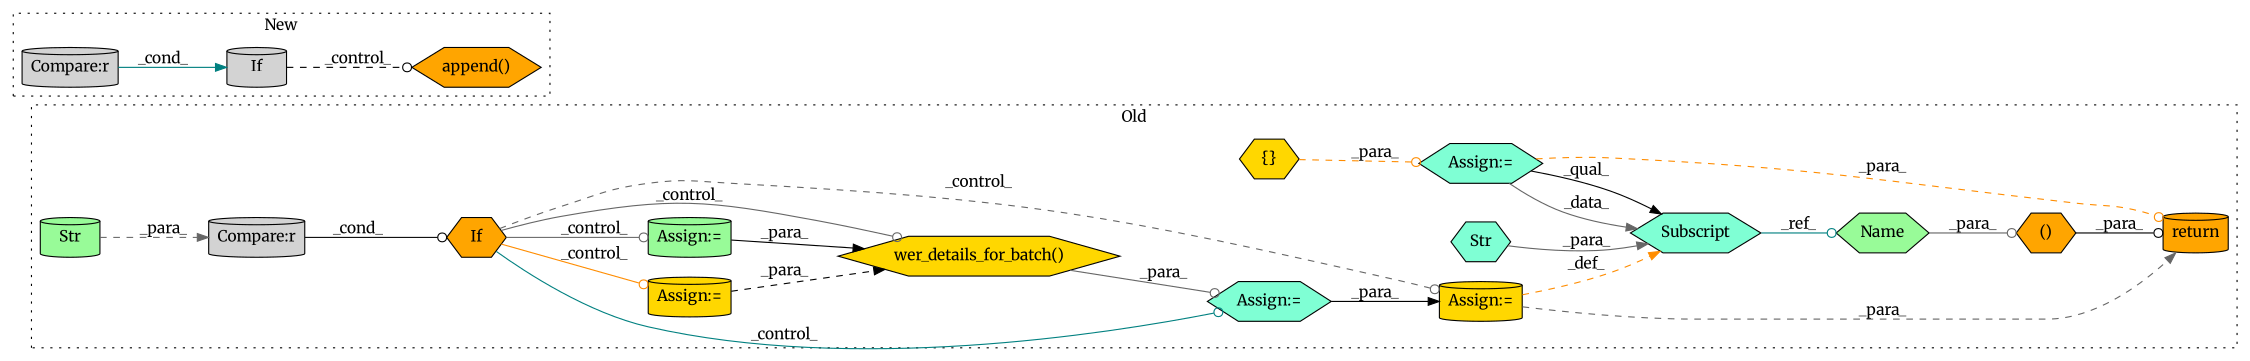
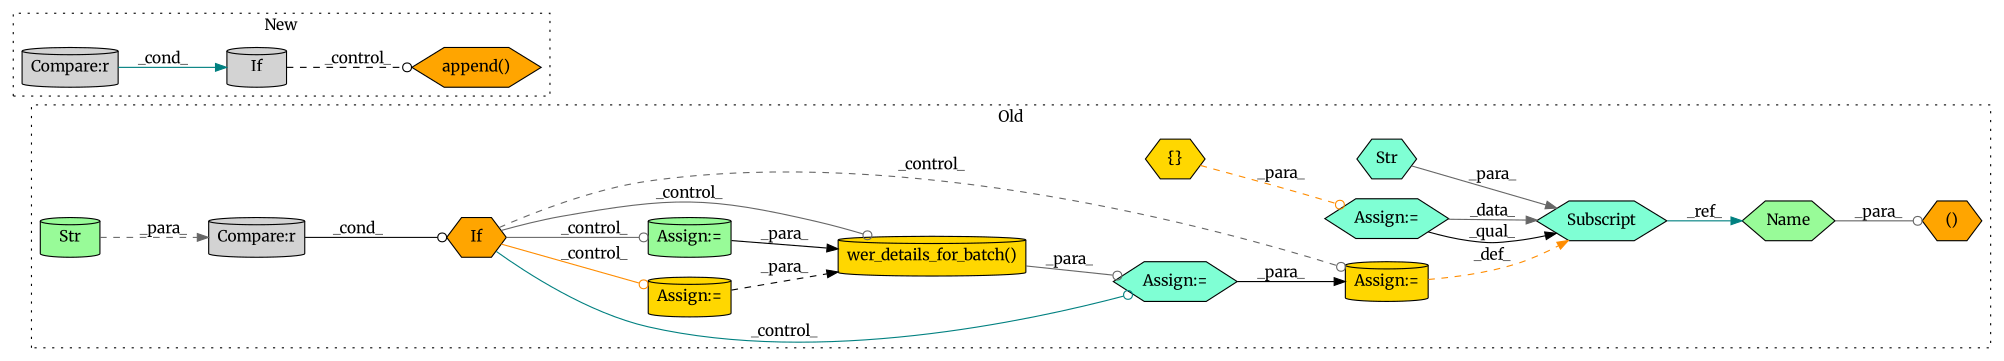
(1794, 233) -> (1699, 221)
(2196, 233) -> none
(979, 256) -> (932, 256)
